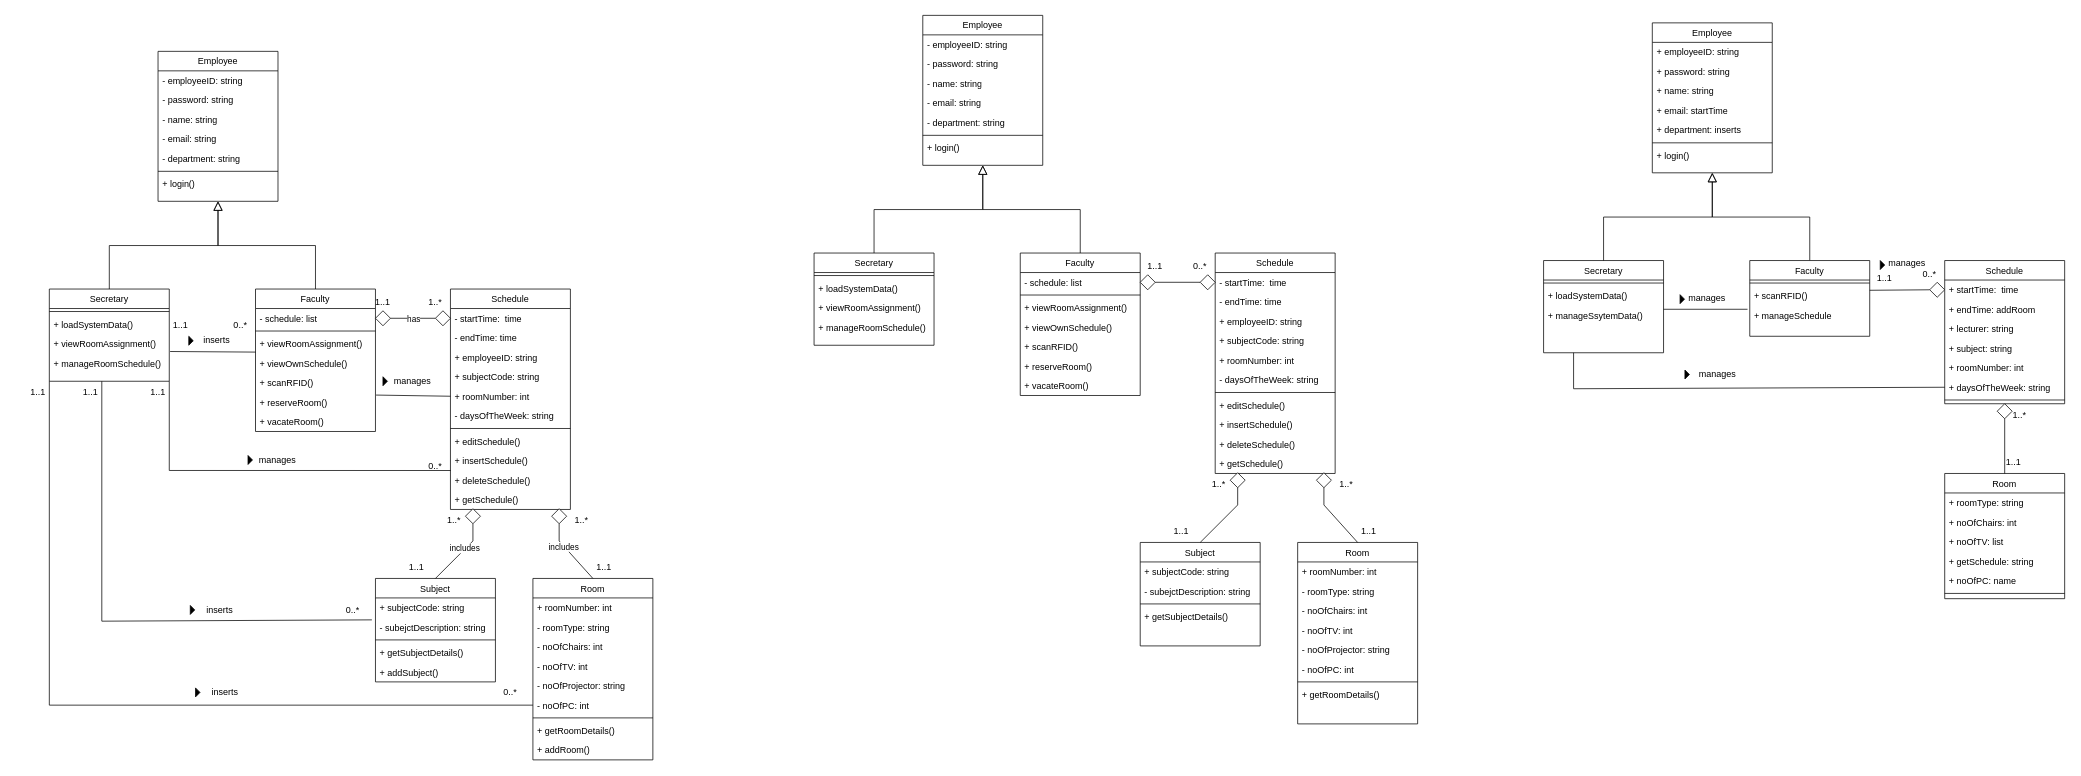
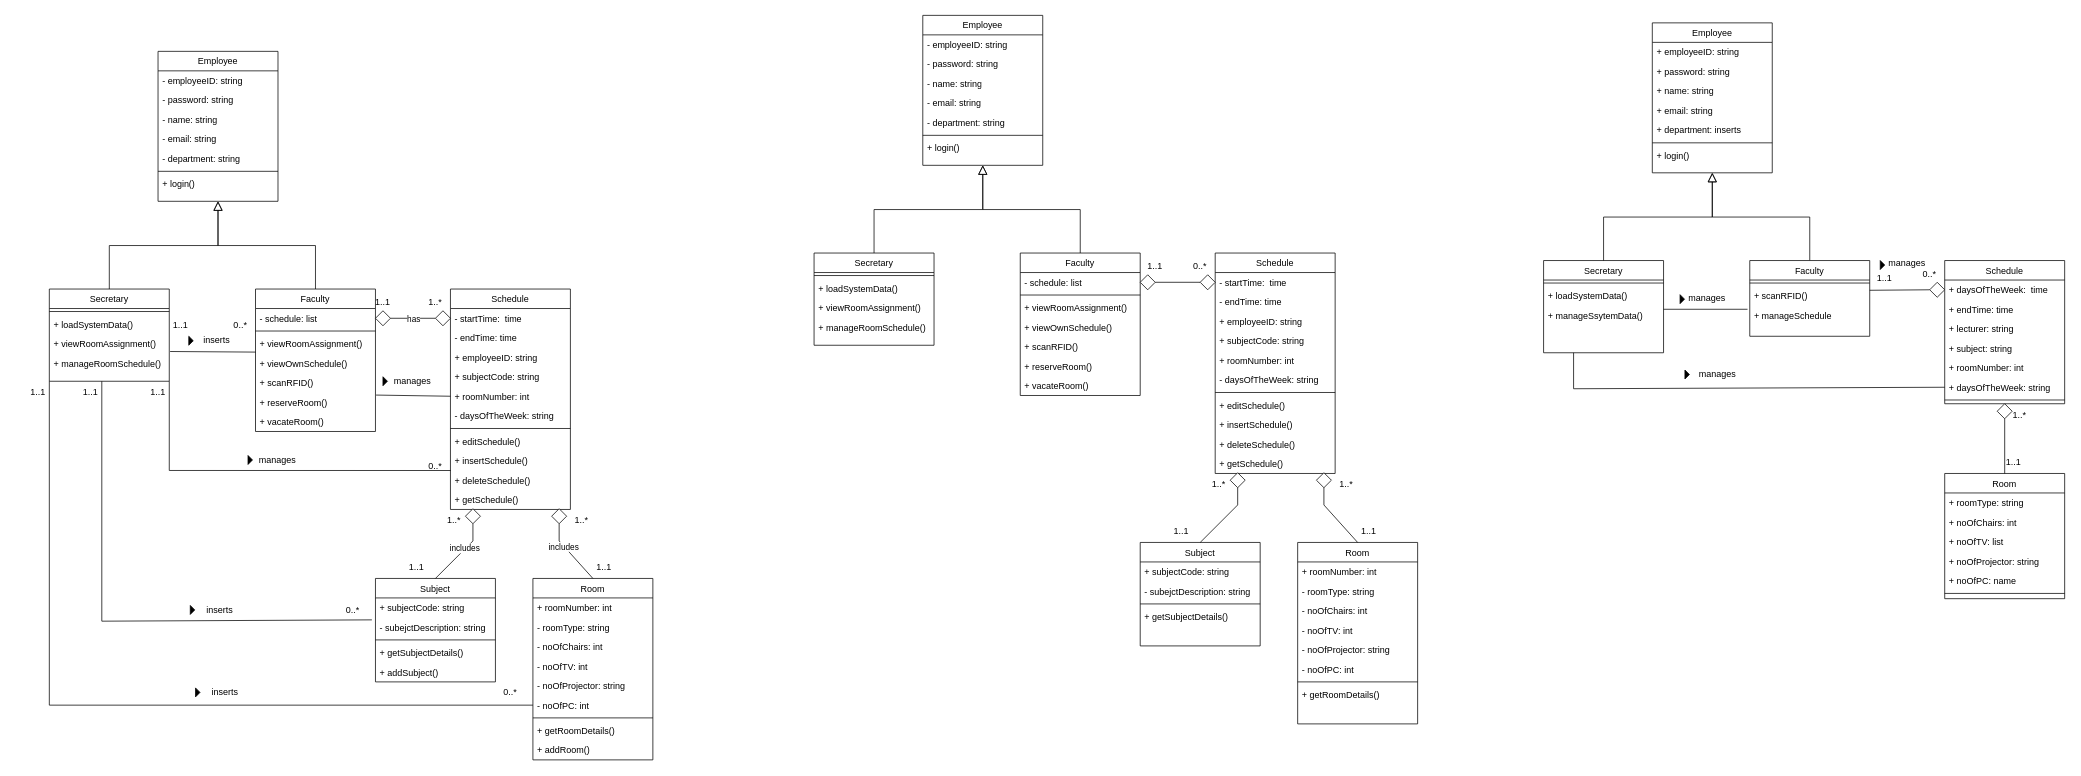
(1695, 112) -> (1688, 112)
(1989, 290) -> (2000, 290)
(1990, 310) -> (1981, 310)
(1996, 562) -> (2003, 562)
